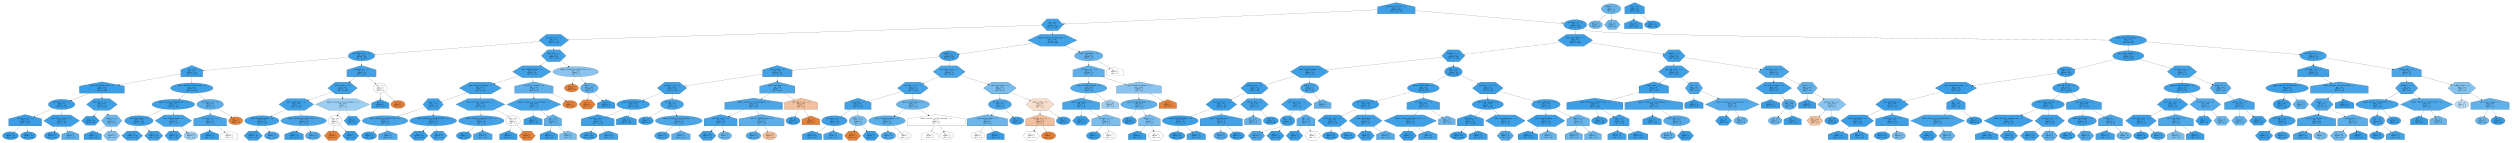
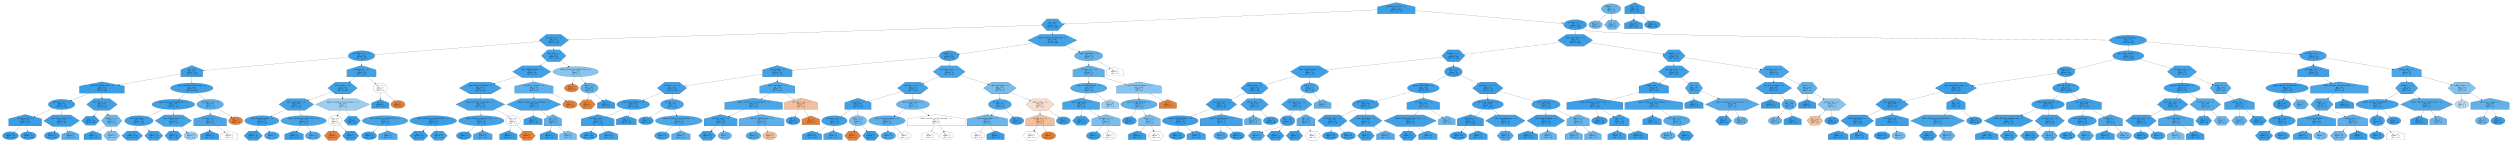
(433, 104) -> none
(2395, 136) -> (2395, 136)
